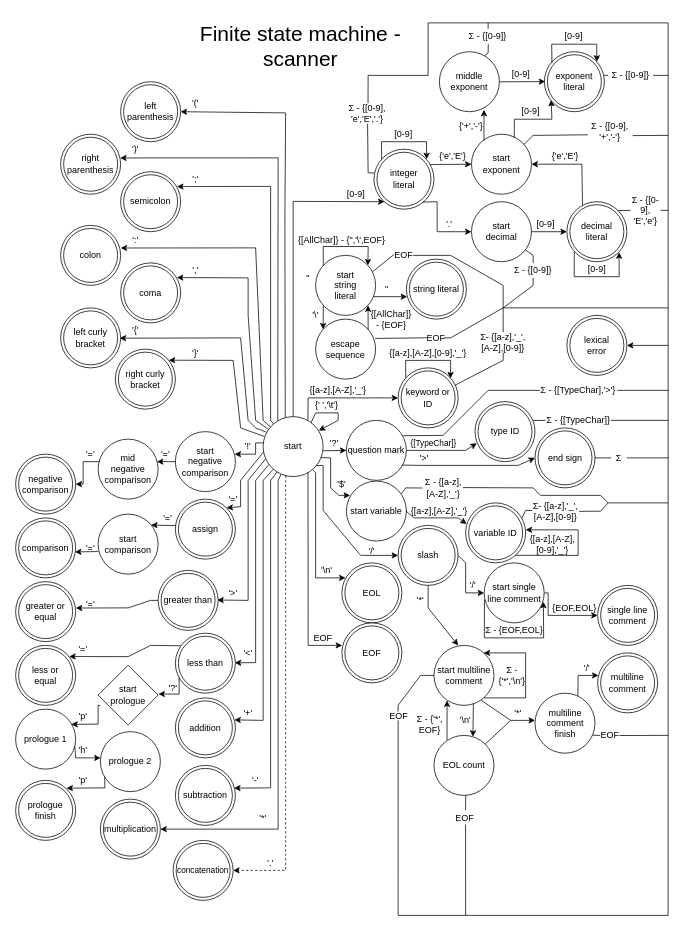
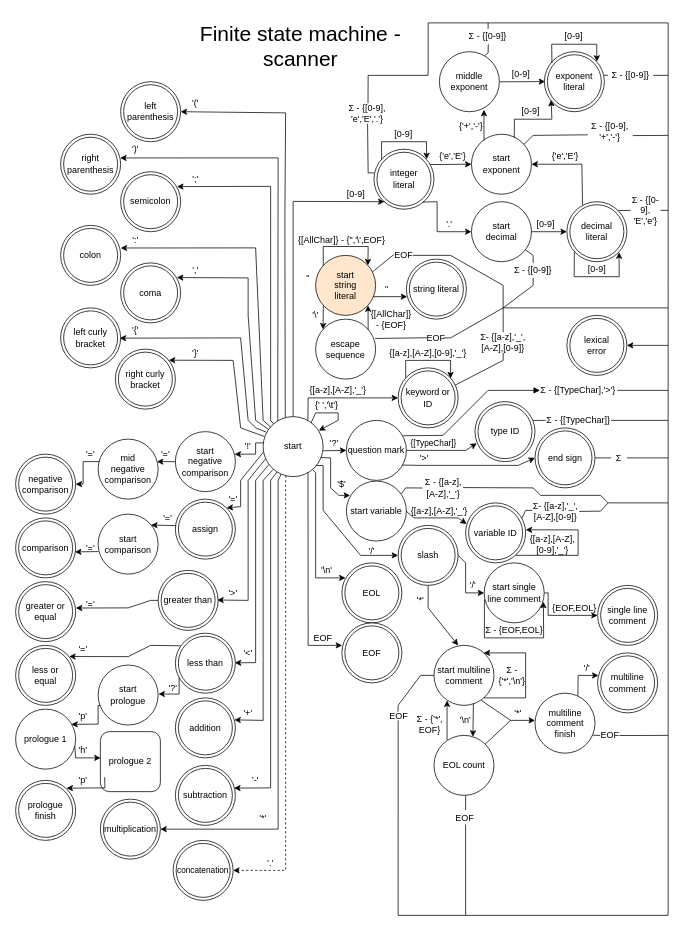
(345, 285) -> (345, 285)
(535, 390) -> (532, 390)
(128, 695) -> (128, 695)
(130, 762) -> (130, 762)
